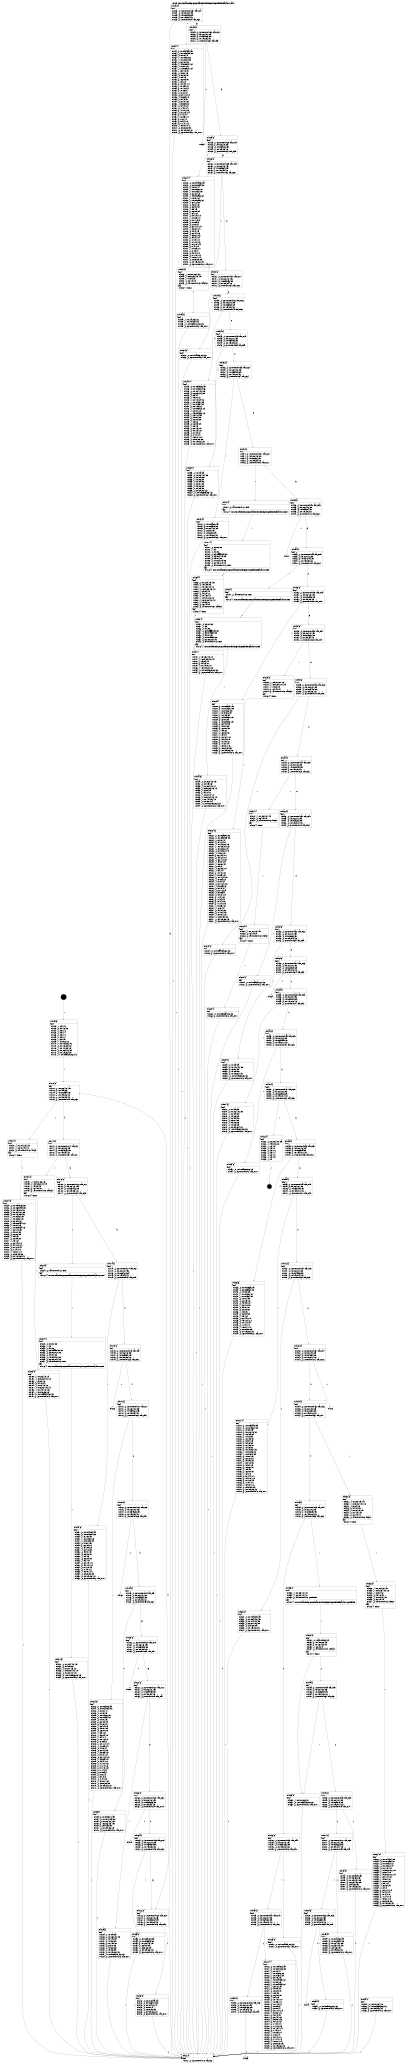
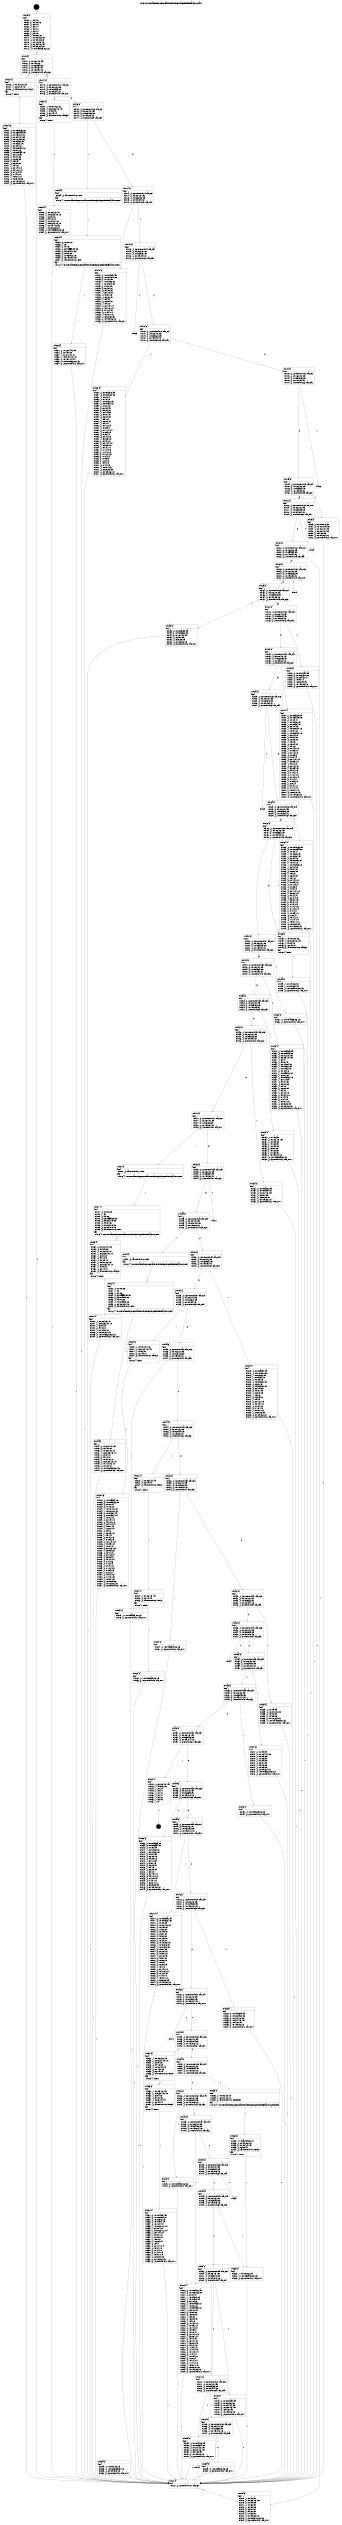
(170, 965) -> (280, 635)
(321, 1668) -> (213, 2182)
(115, 2034) -> (217, 2495)
